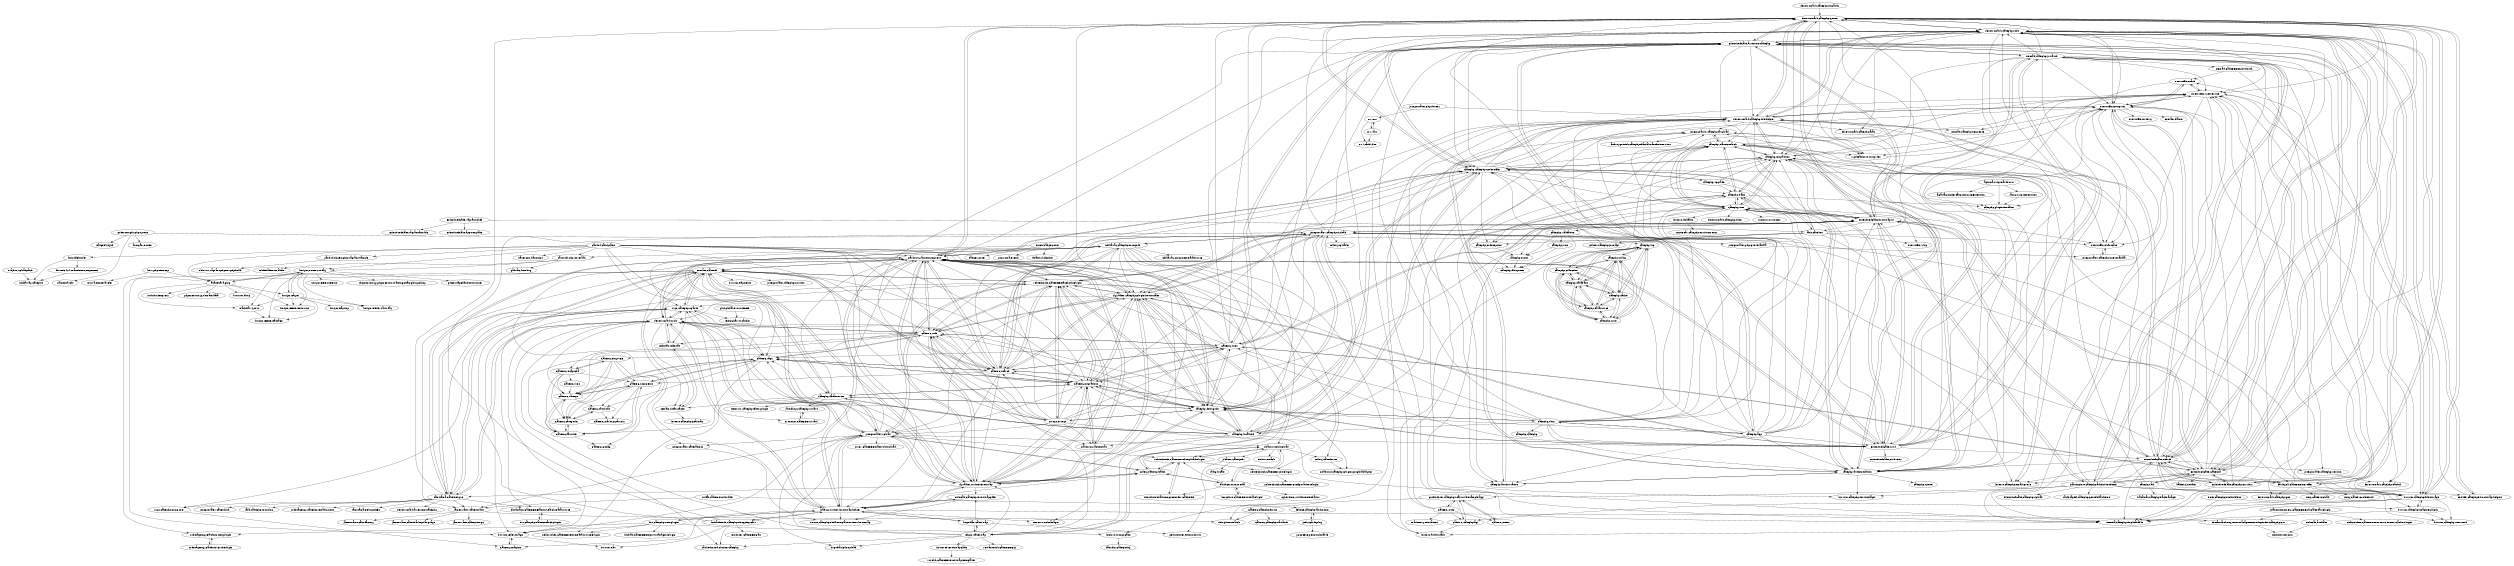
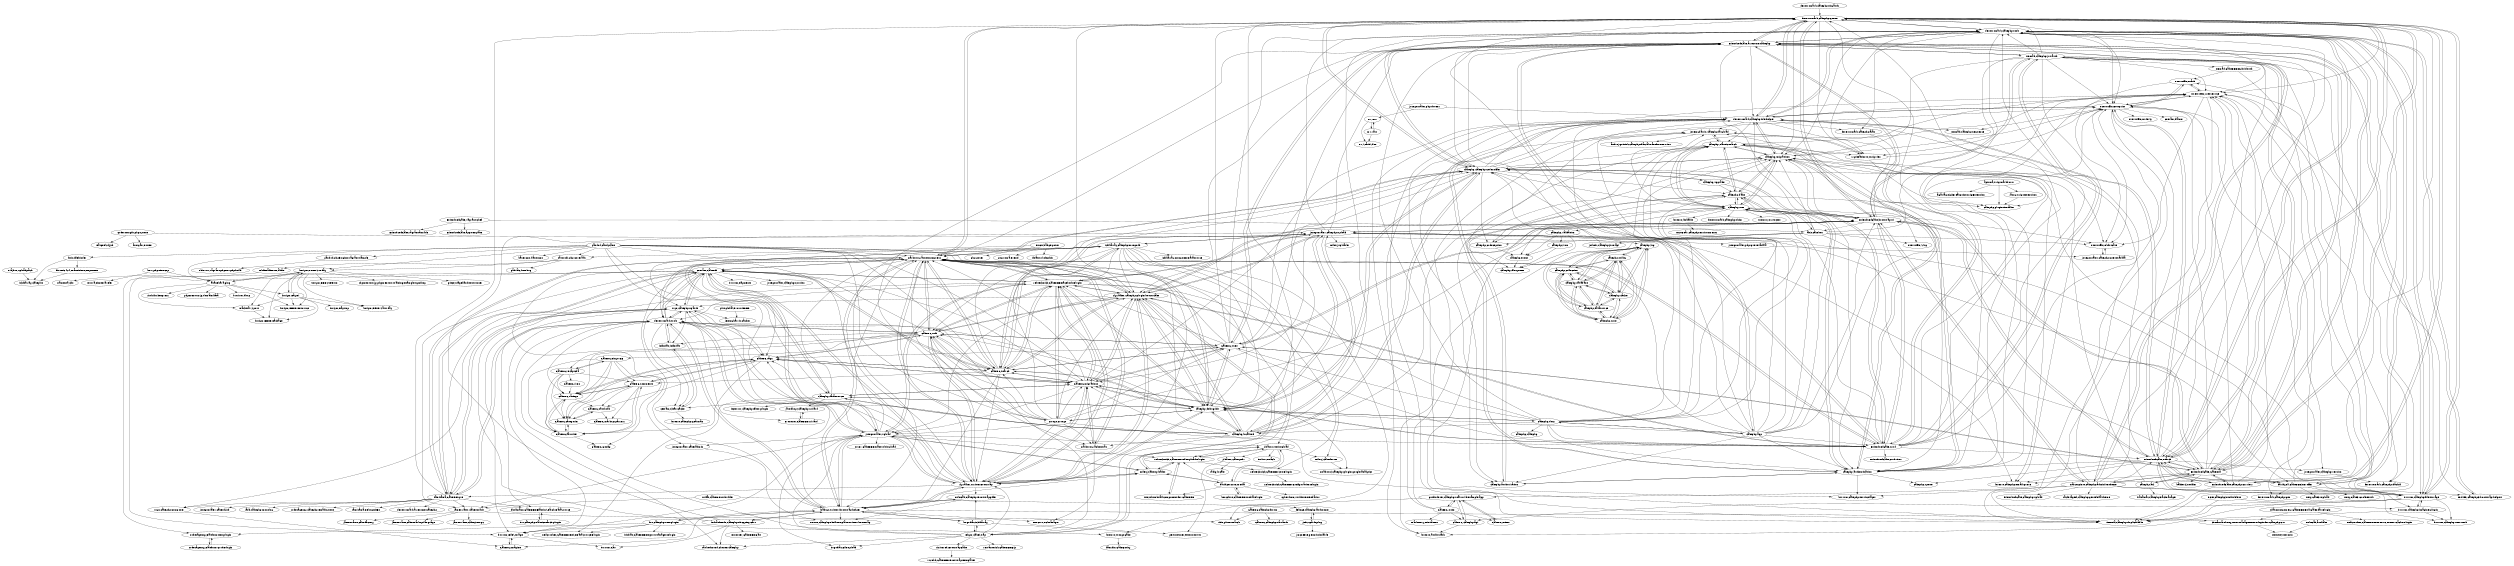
(977, 258) -> (977, 258)
(113, 269) -> (167, 276)
(2131, 486) -> (2039, 472)
(976, 522) -> (976, 522)
